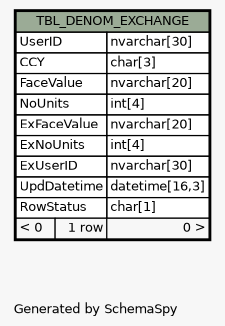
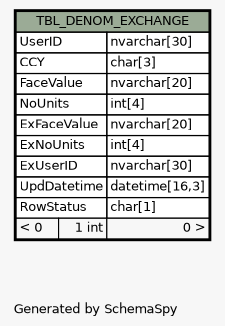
(86, 228) -> (89, 228)
